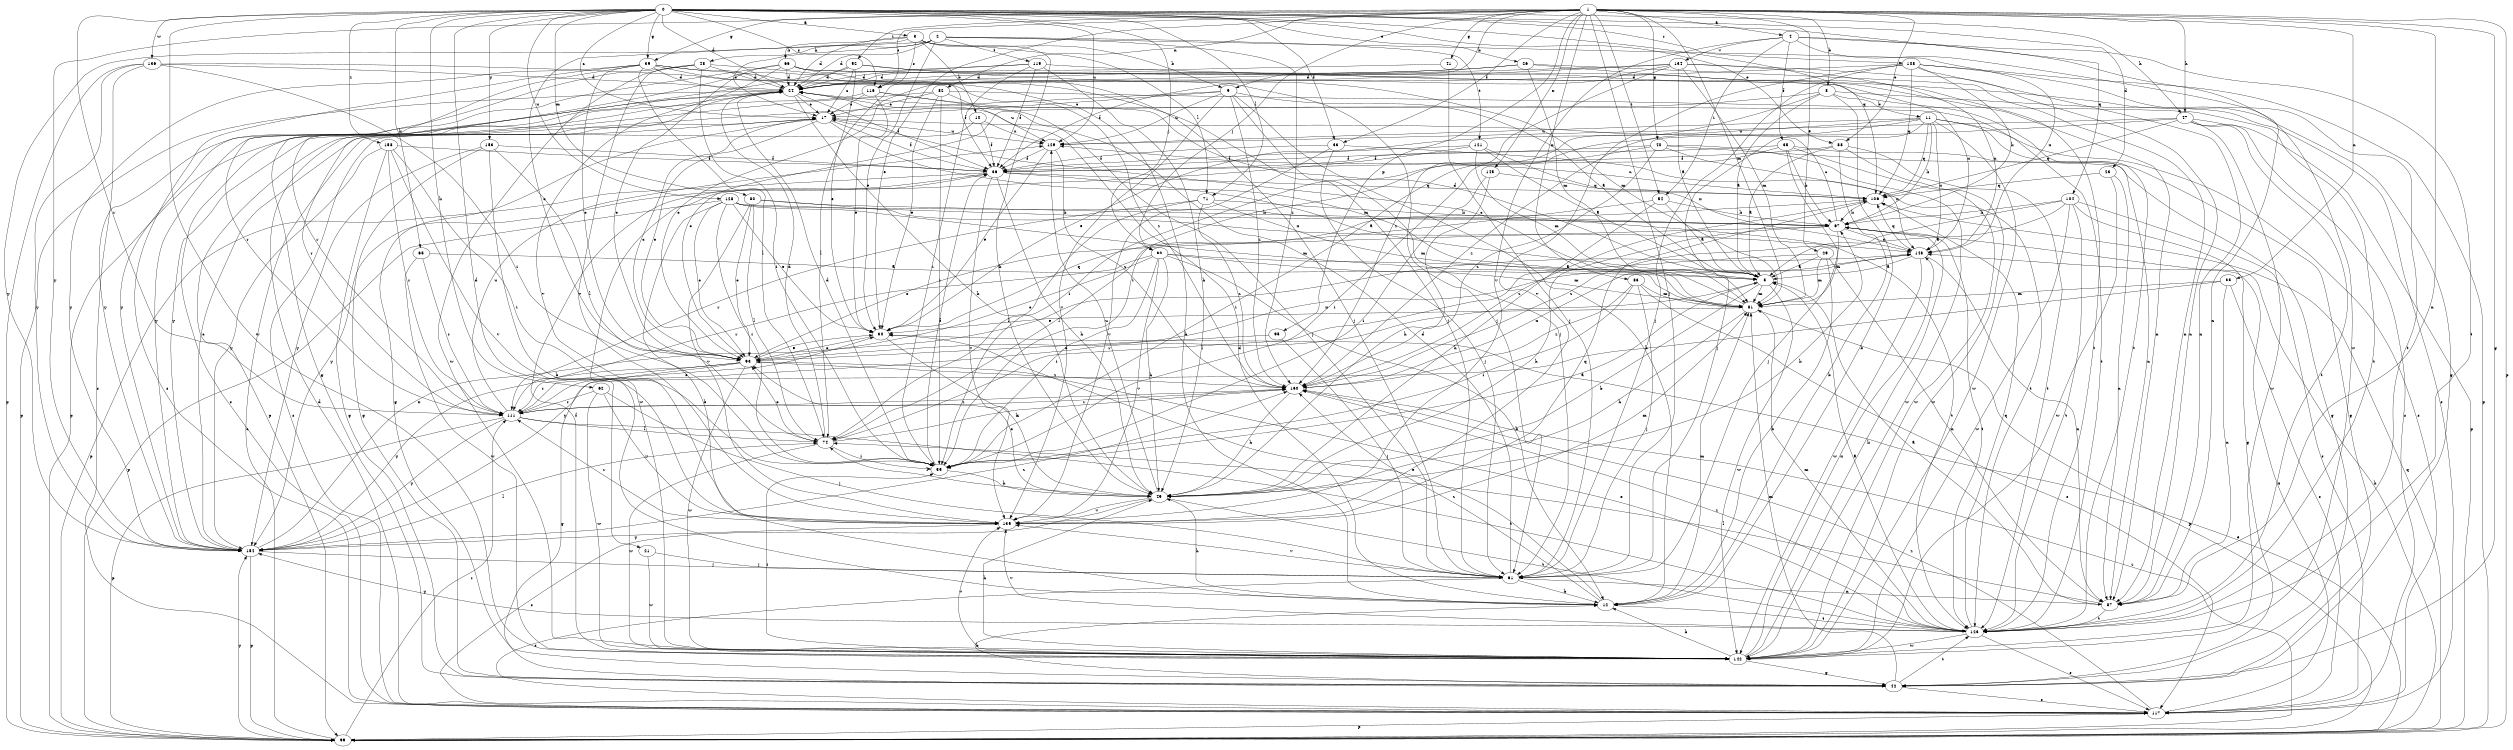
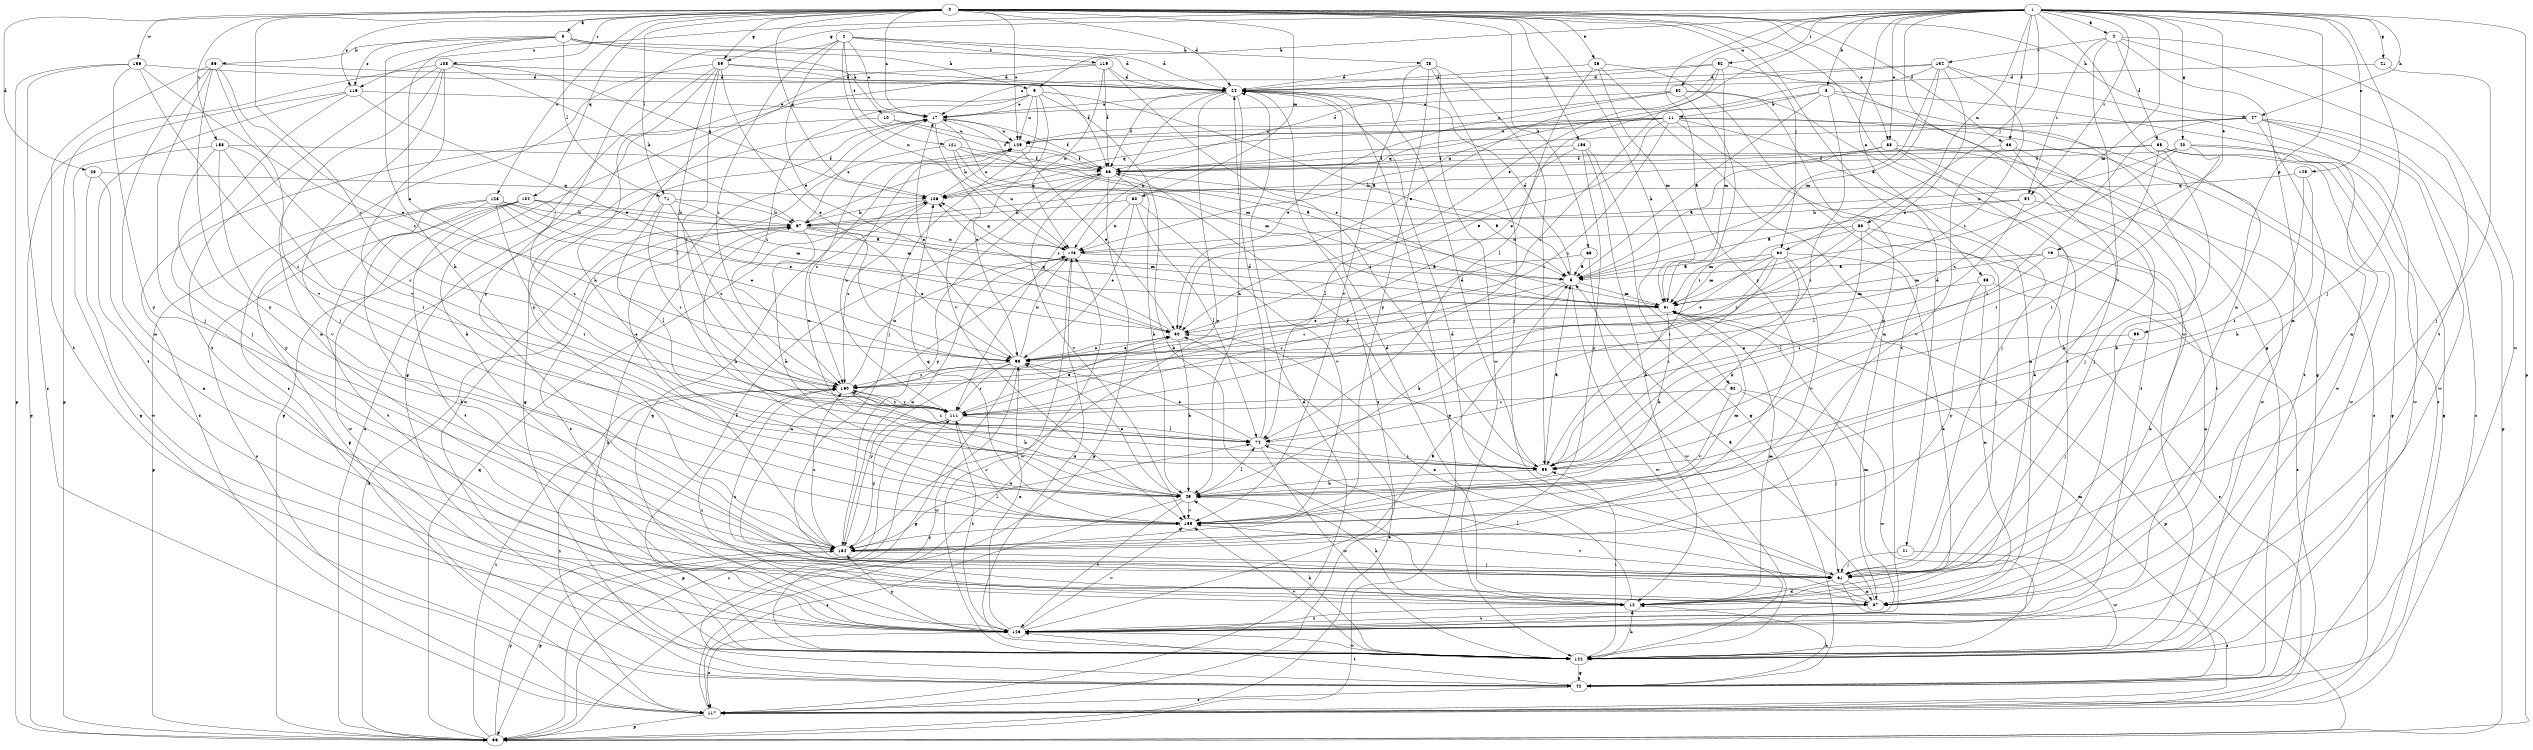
(1174, 116) -> none
none -> (1468, 240)
(1565, 592) -> (1792, 592)
